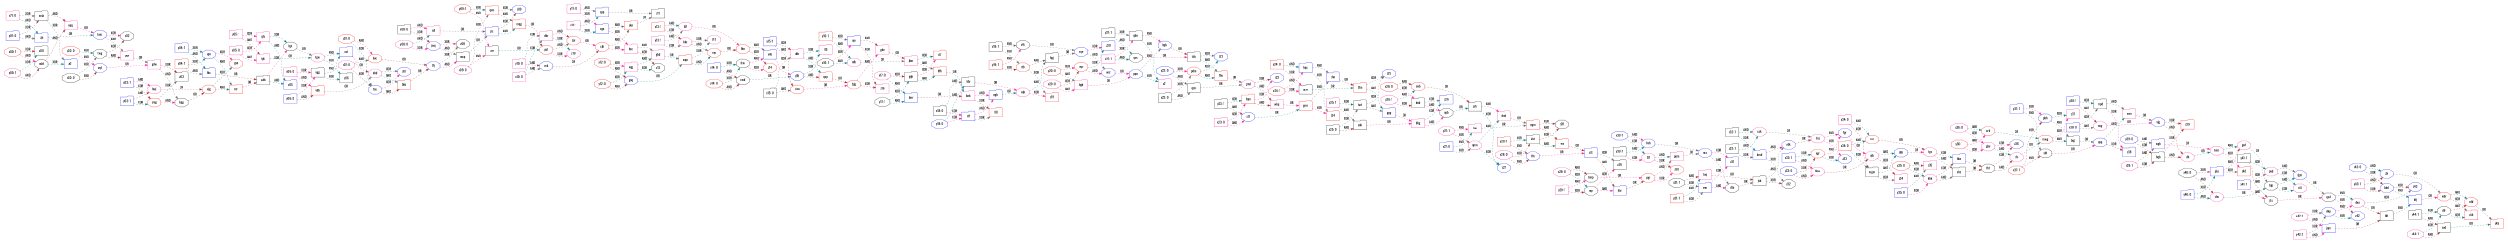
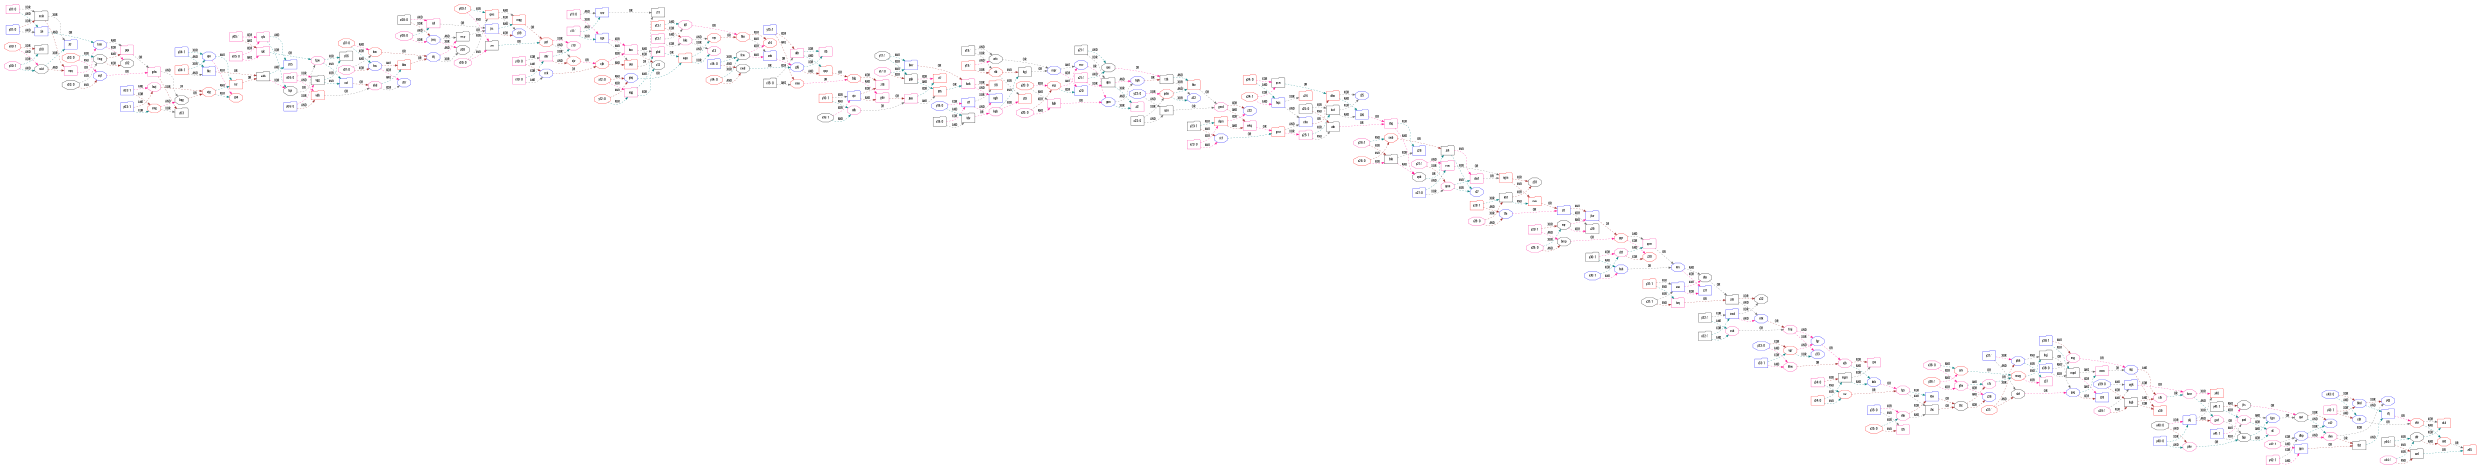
(13, 16) -> (13, 9)
(29, 78) -> (26, 71)
(1008, 94) -> none
(1318, 111) -> (1291, 134)
